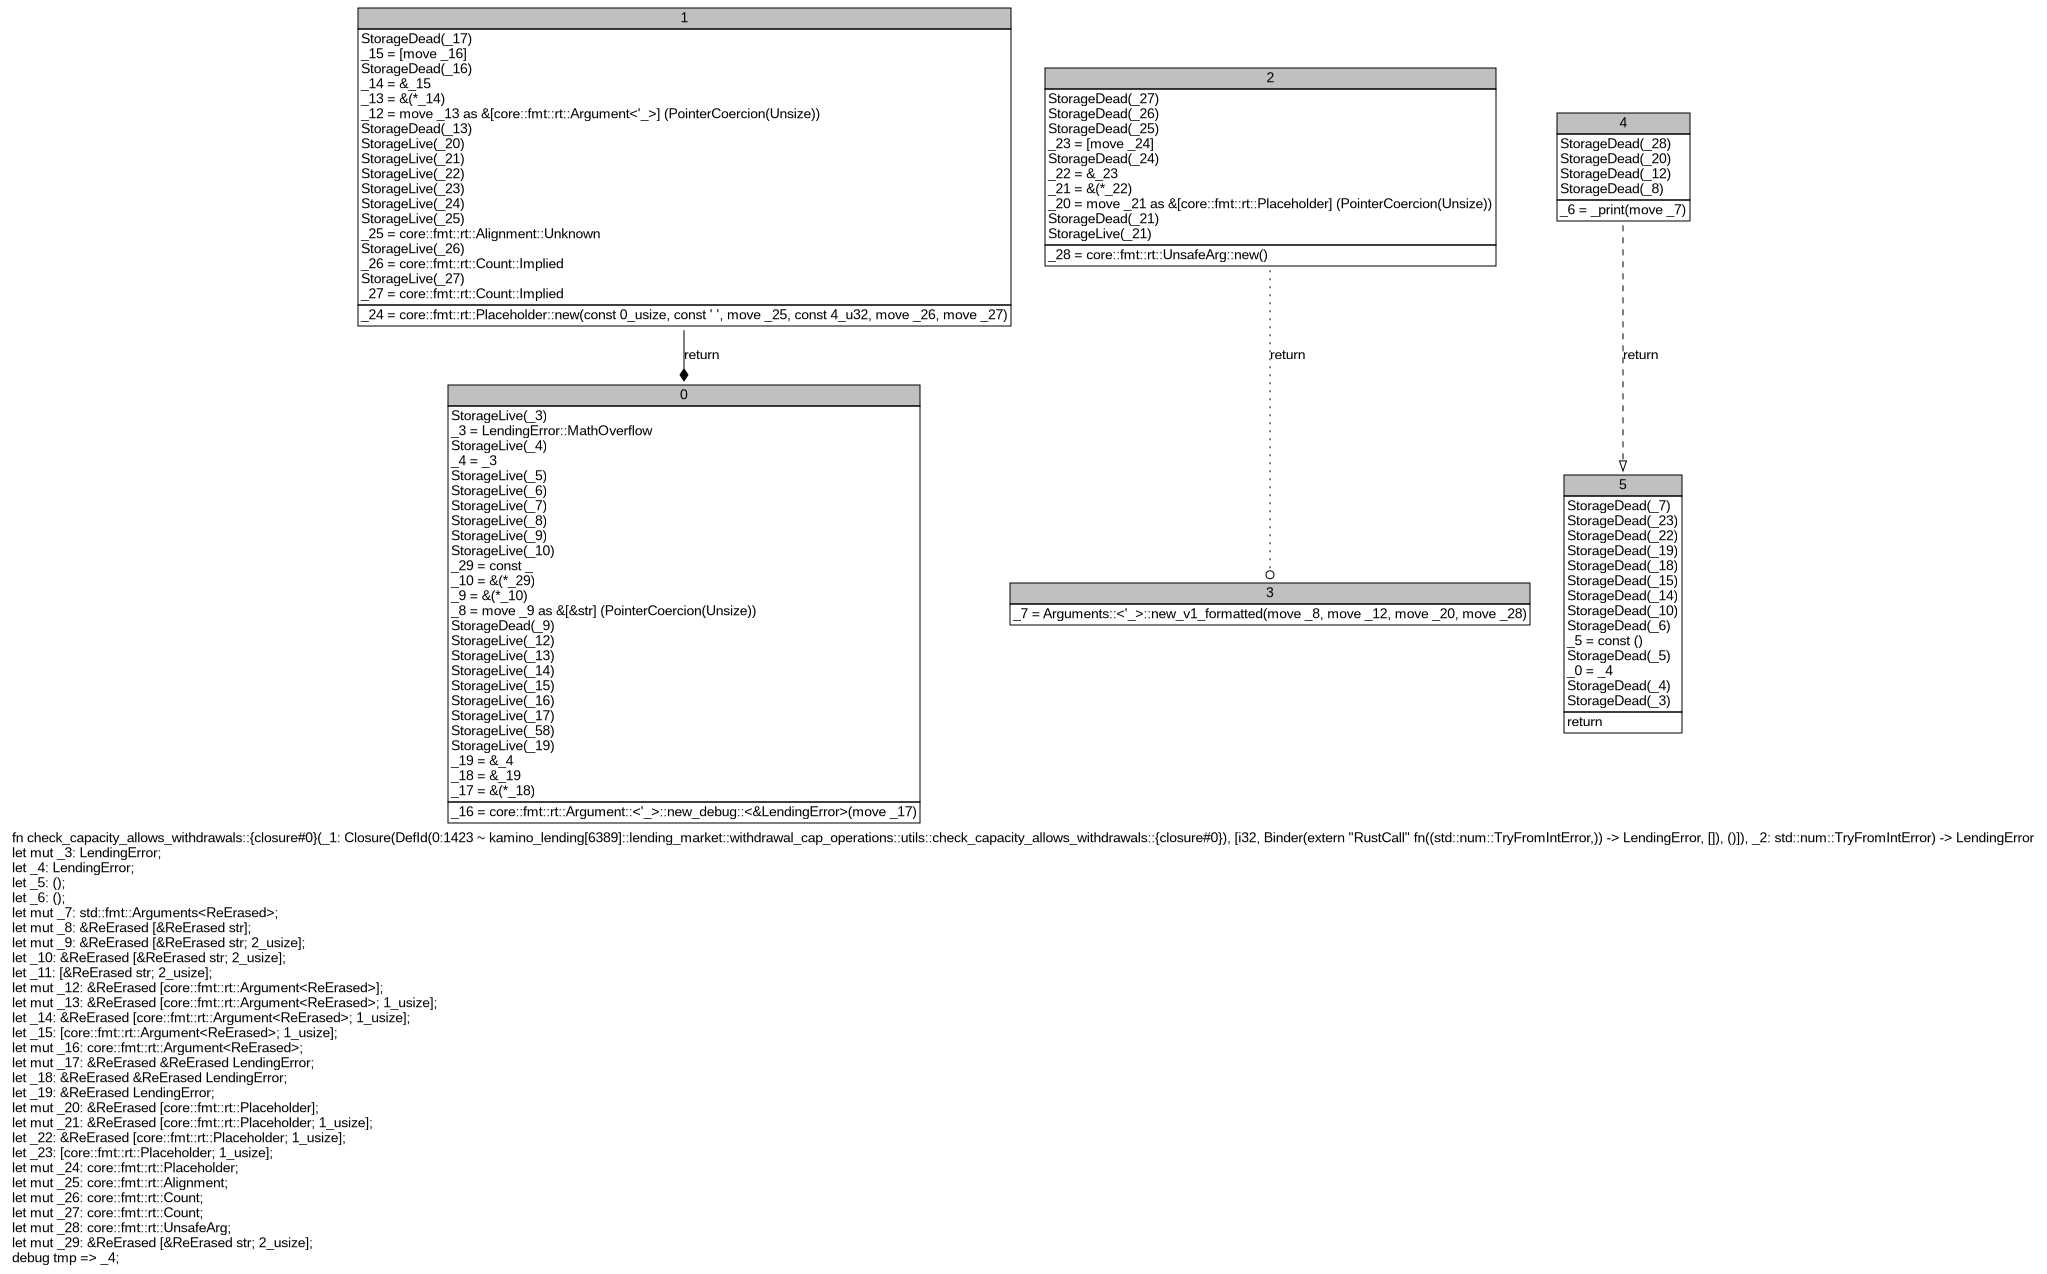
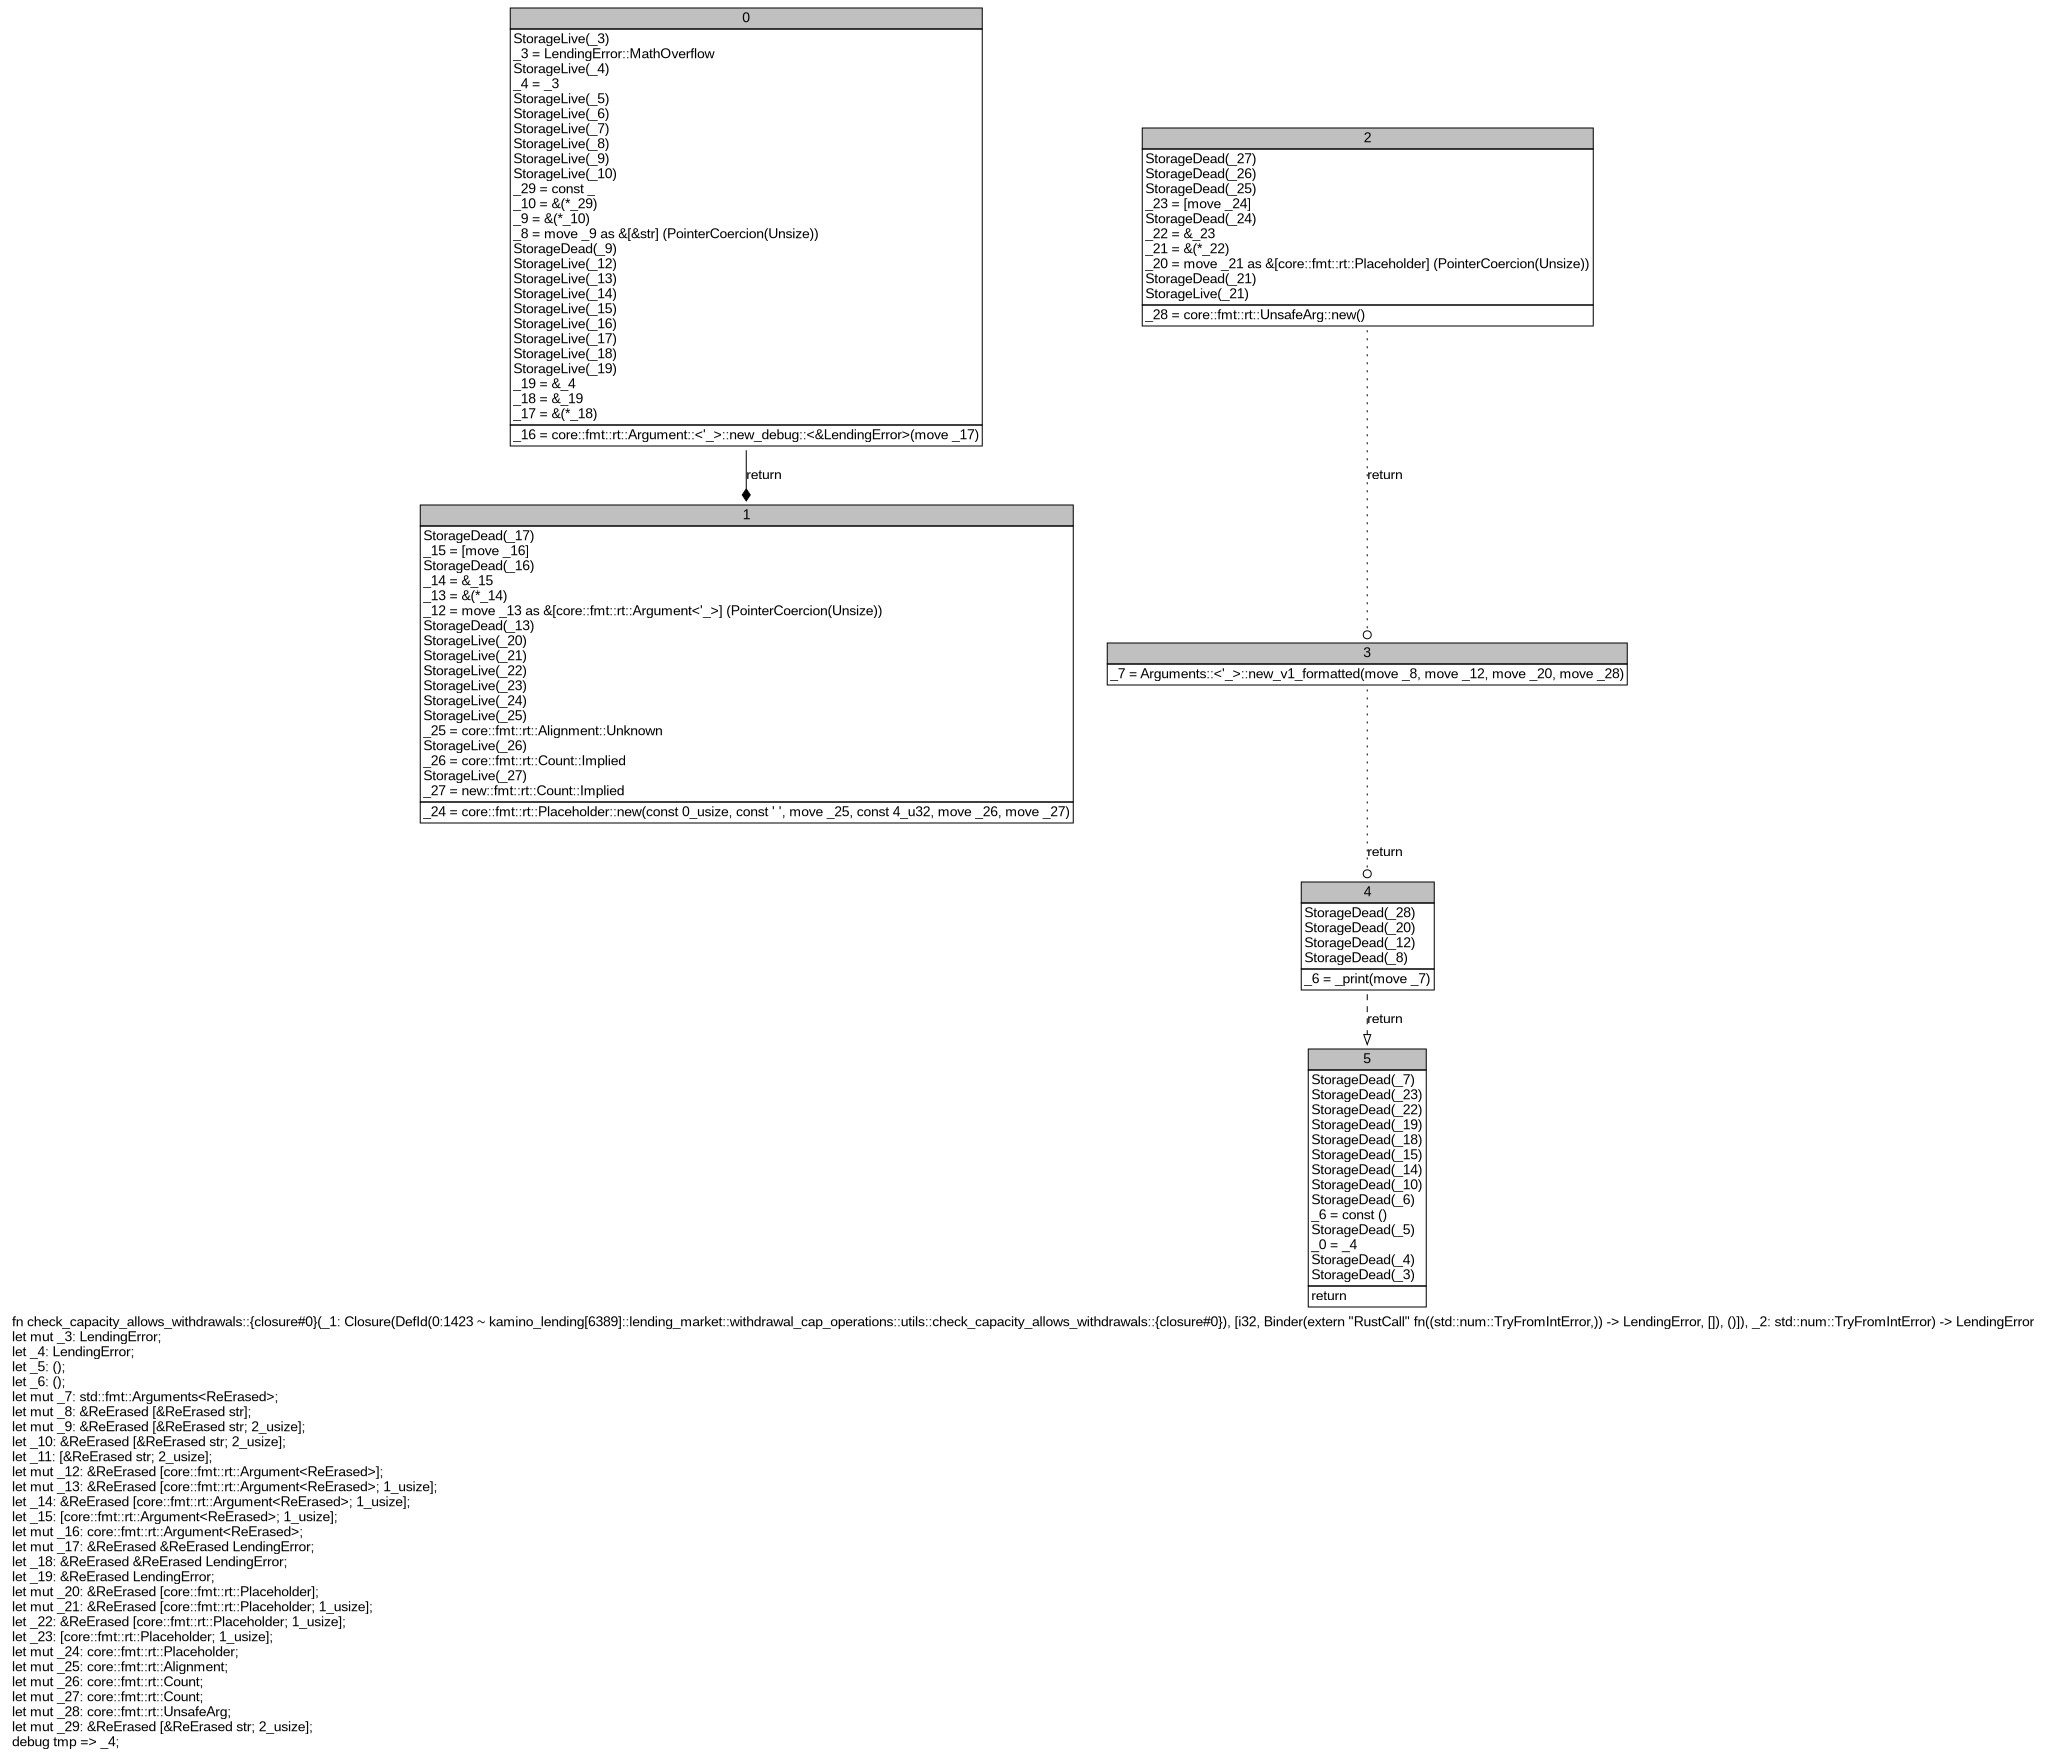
(462, 294) -> (524, 791)
(684, 349) -> (746, 470)
(1605, 641) -> (1349, 1215)
(503, 731) -> (565, 354)
none -> (1367, 780)
